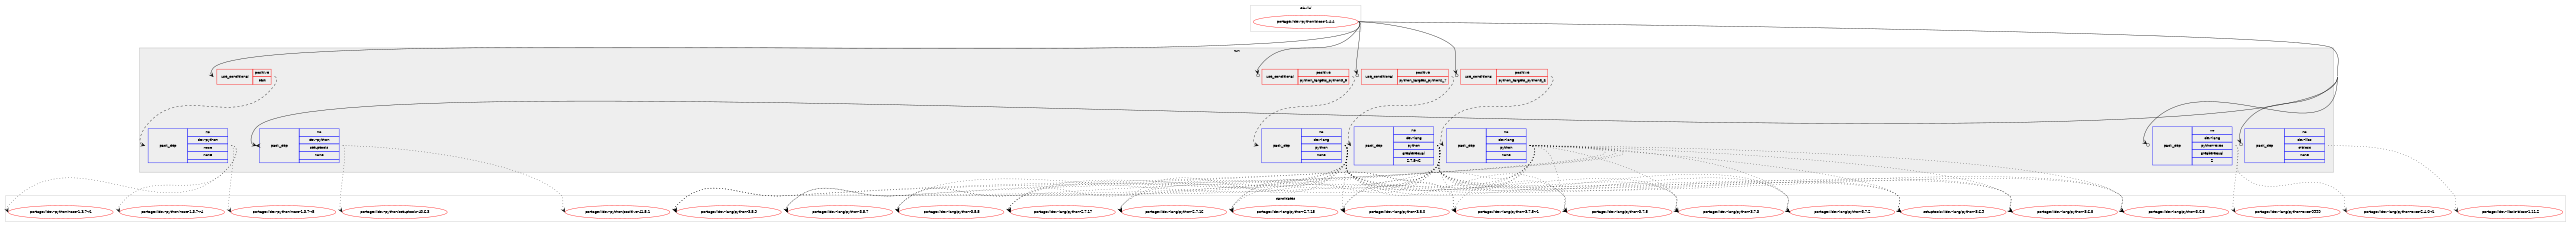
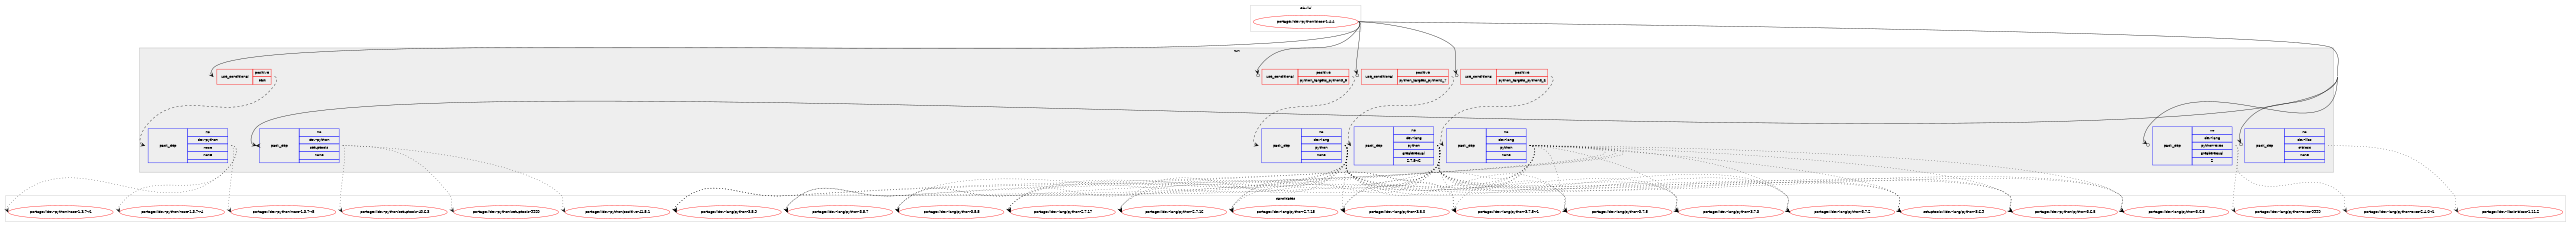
none -> (506, 212)
(2065, 212) -> (2065, 212)
